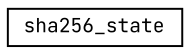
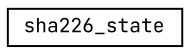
(95, 27) -> (95, 27)
